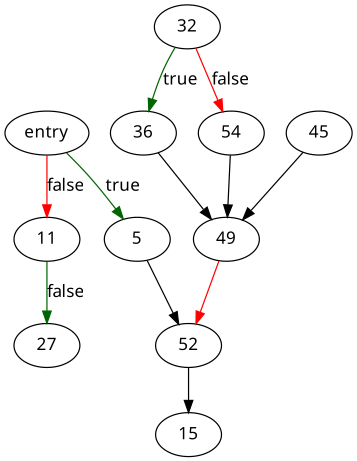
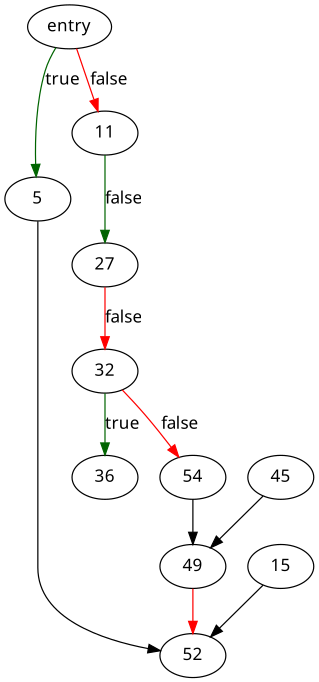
(181, 181) -> none
none -> (105, 312)
(189, 384) -> (241, 607)
